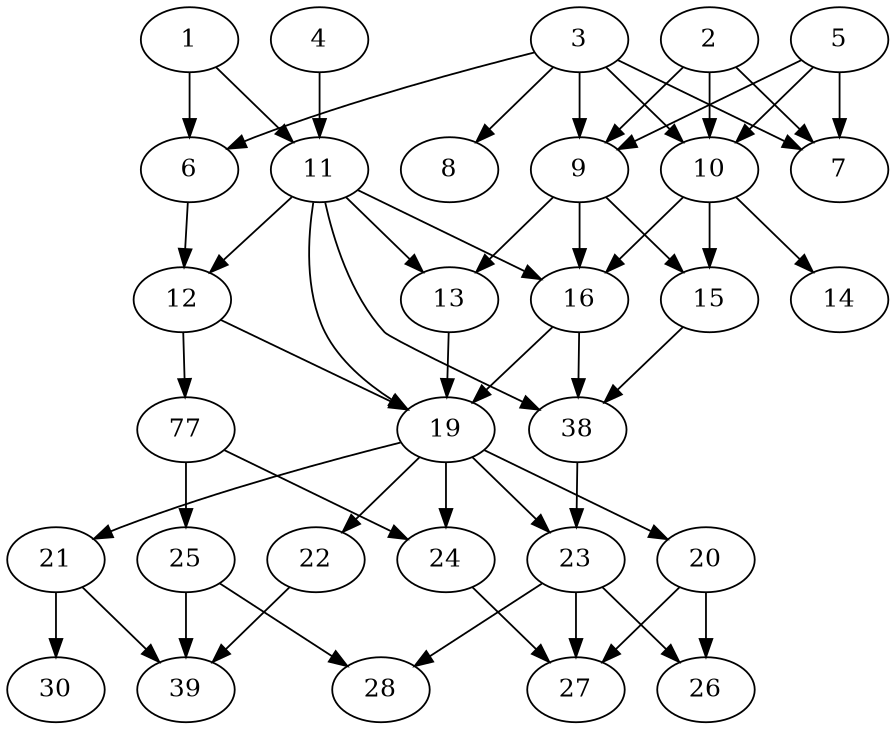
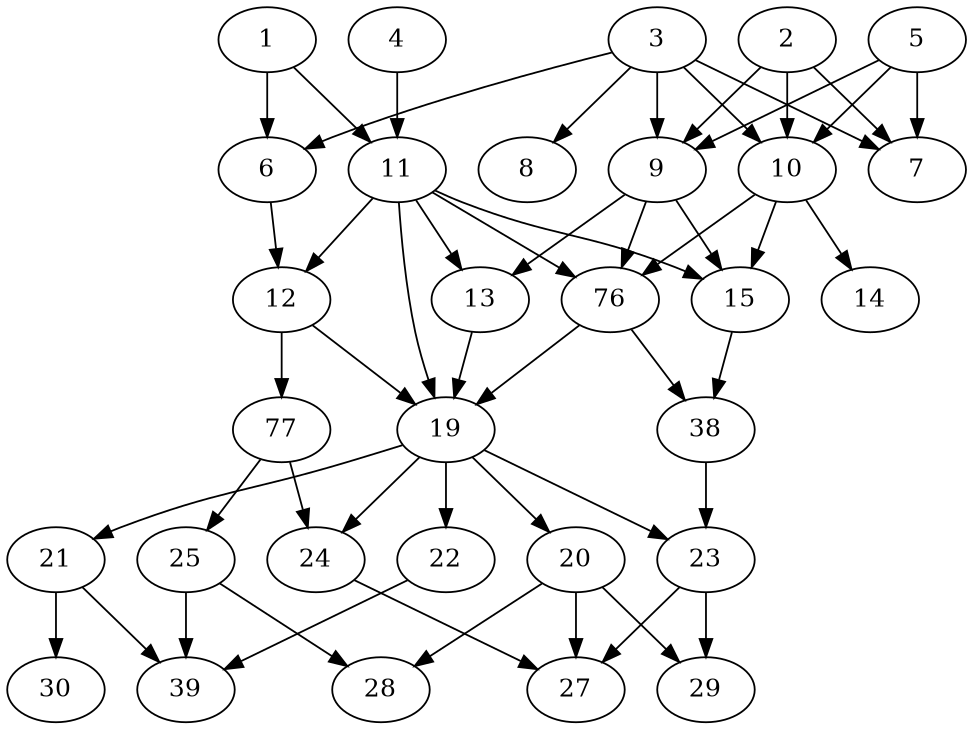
(580, 300) -> (610, 300)
(389, 335) -> (553, 231)
(486, 620) -> (486, 620)
(706, 690) -> (706, 690)
